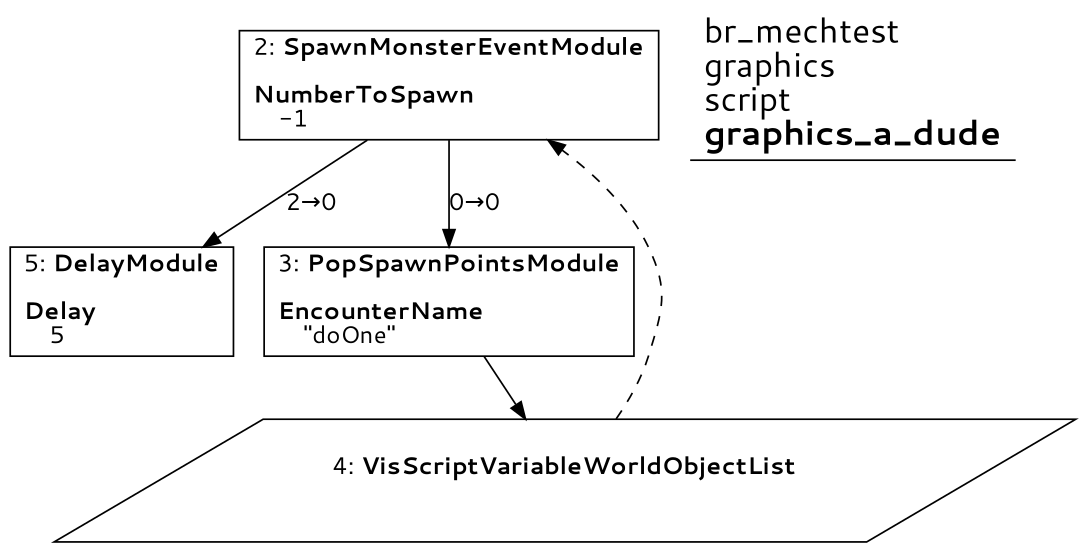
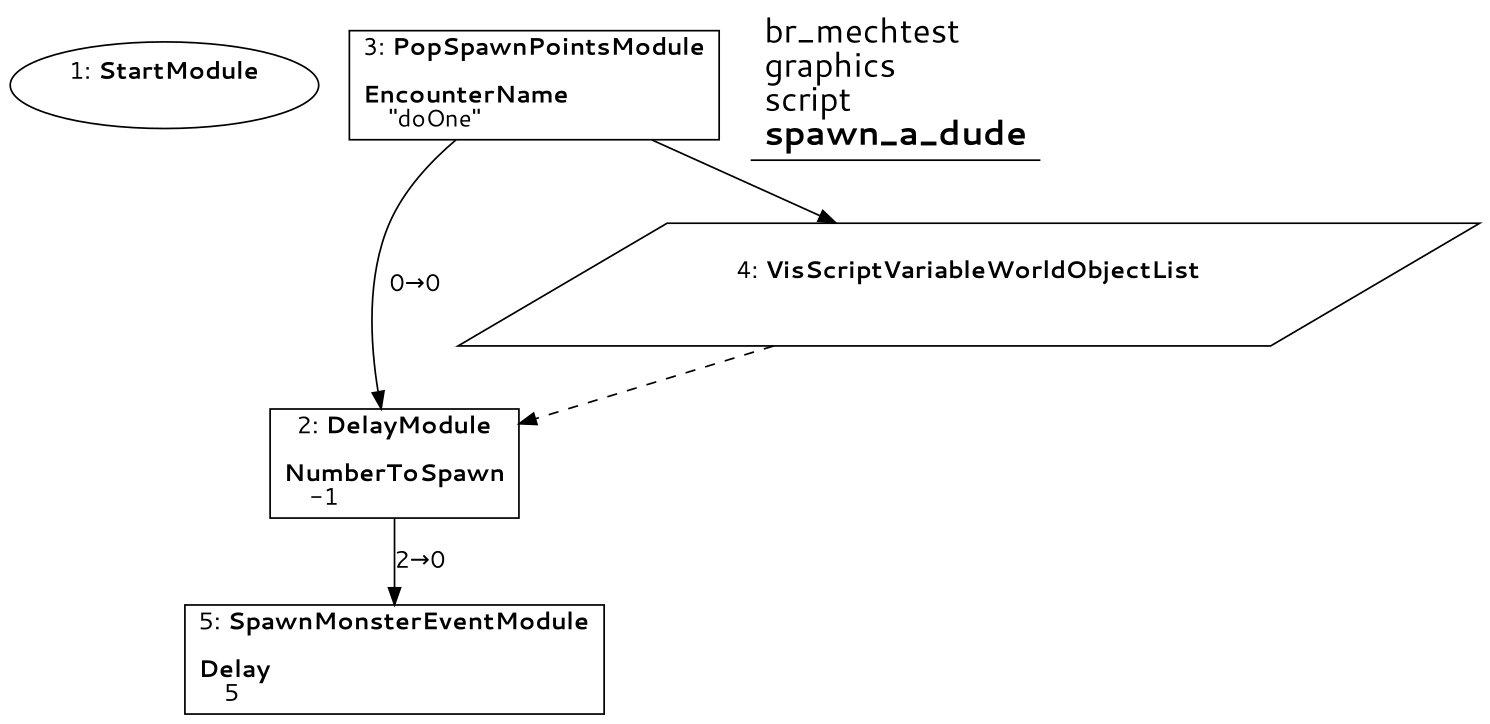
(464, 48) -> (409, 426)
none -> (164, 85)
(853, 135) -> (896, 135)
(449, 185) -> (380, 253)
(136, 264) -> (409, 622)
